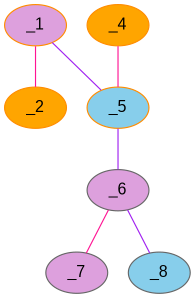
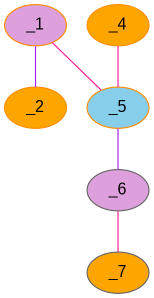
(77, 66) -> (77, 66)
(36, 67) -> (36, 67)
(77, 273) -> (118, 273)
(159, 273) -> none
